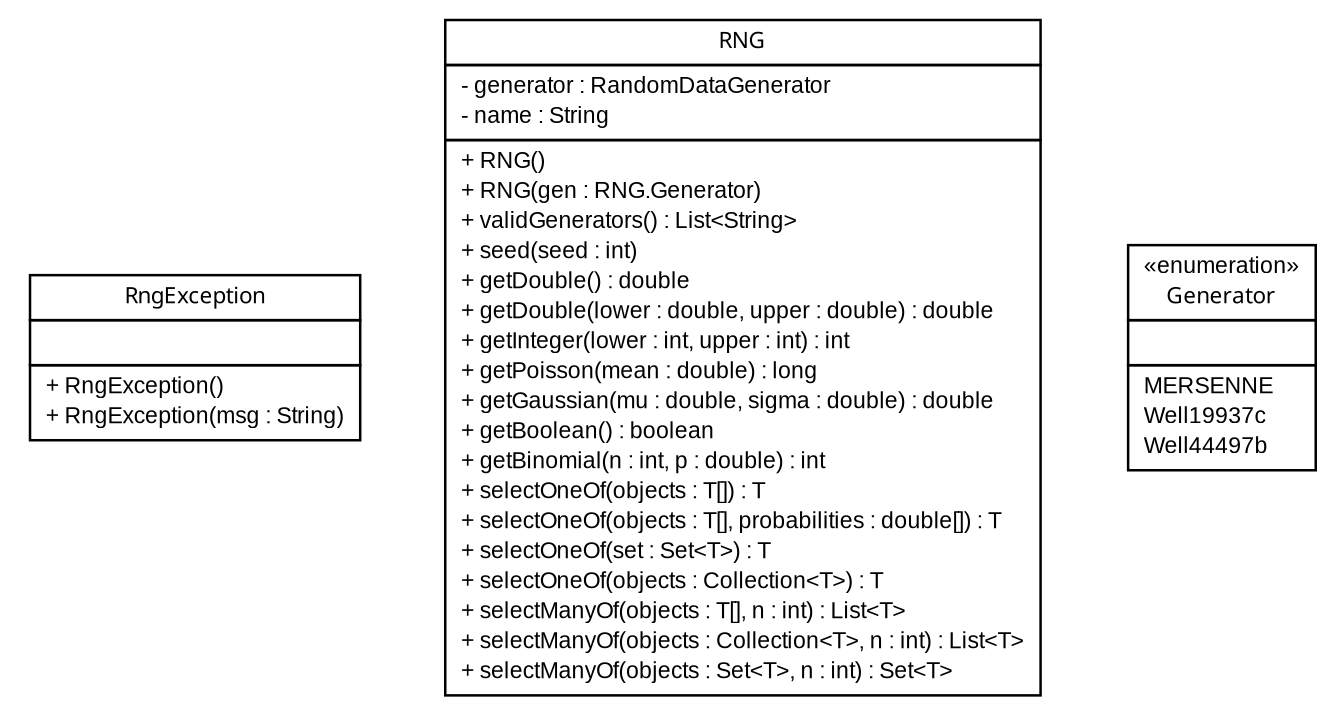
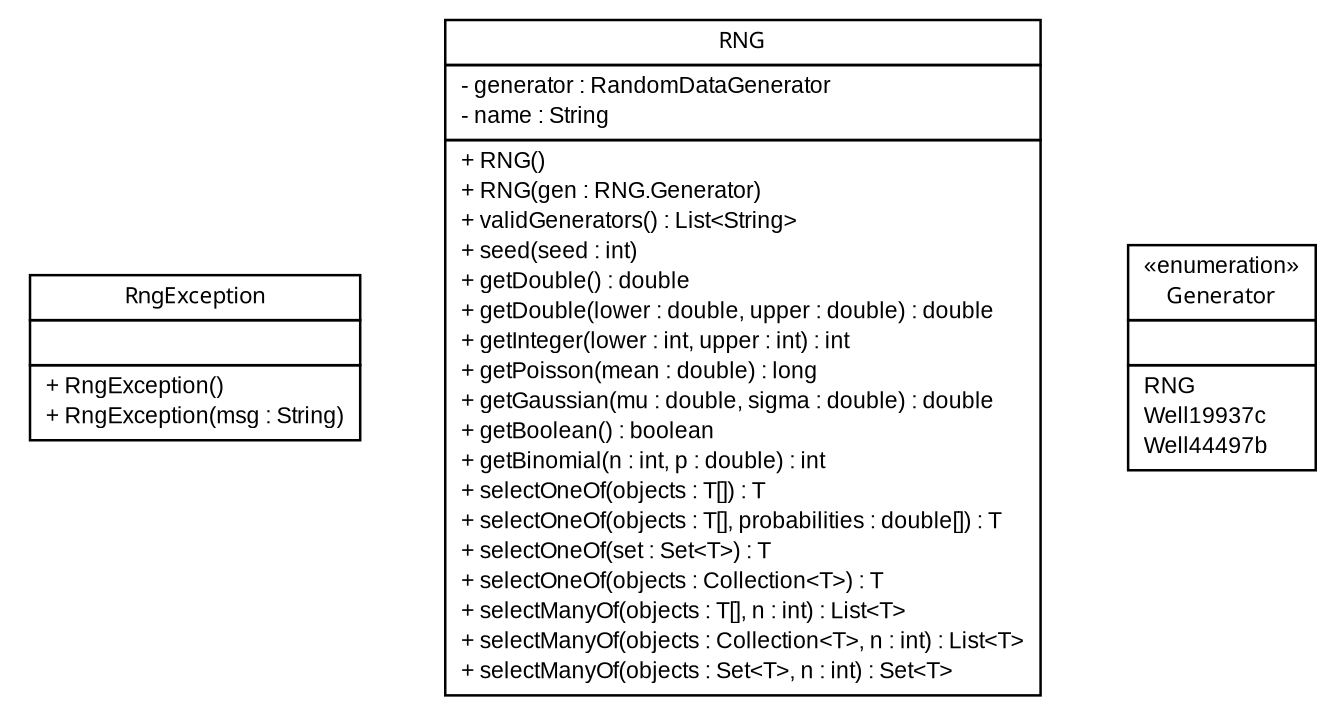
(1209, 386) -> (1169, 386)
